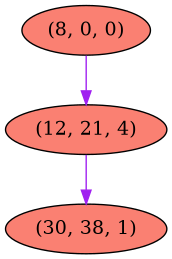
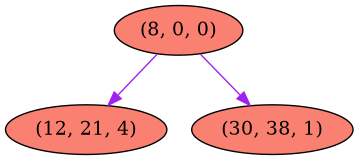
(86, 173) -> (220, 75)
